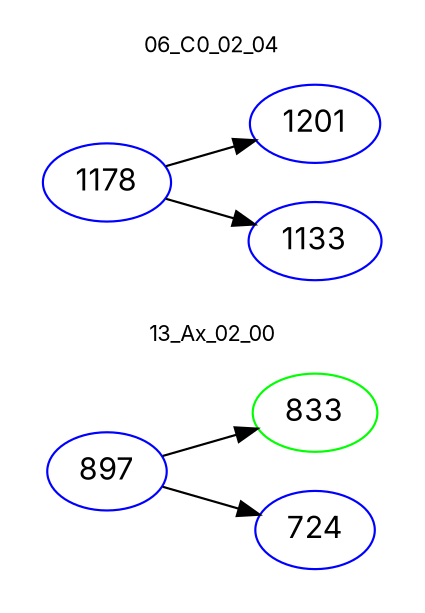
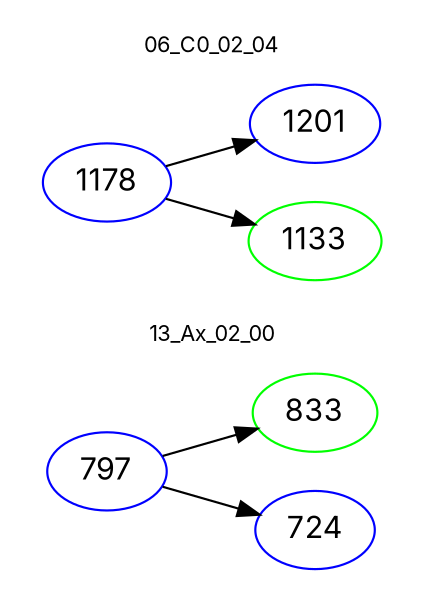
(315, 241) -> (315, 241)
(107, 471) -> (107, 471)
